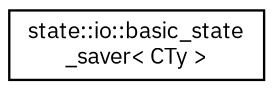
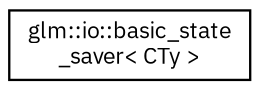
(137, 45) -> (130, 45)
